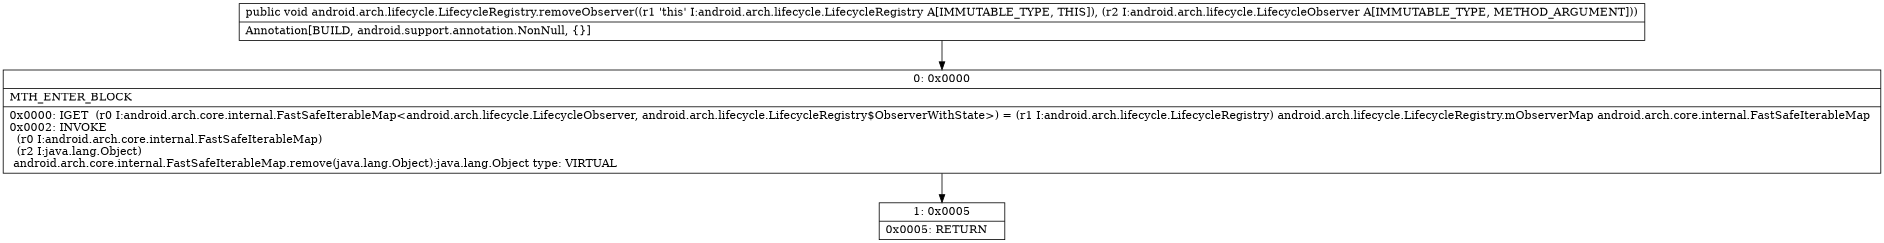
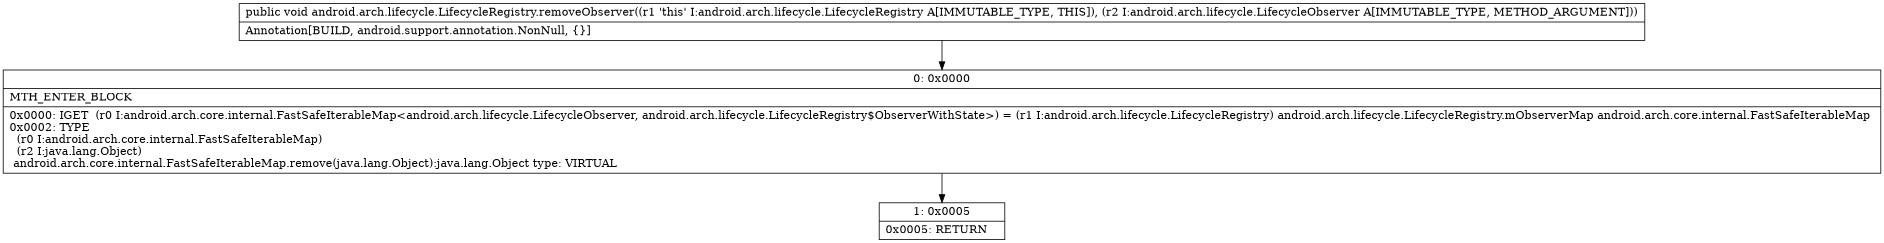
(62, 128) -> (54, 128)
